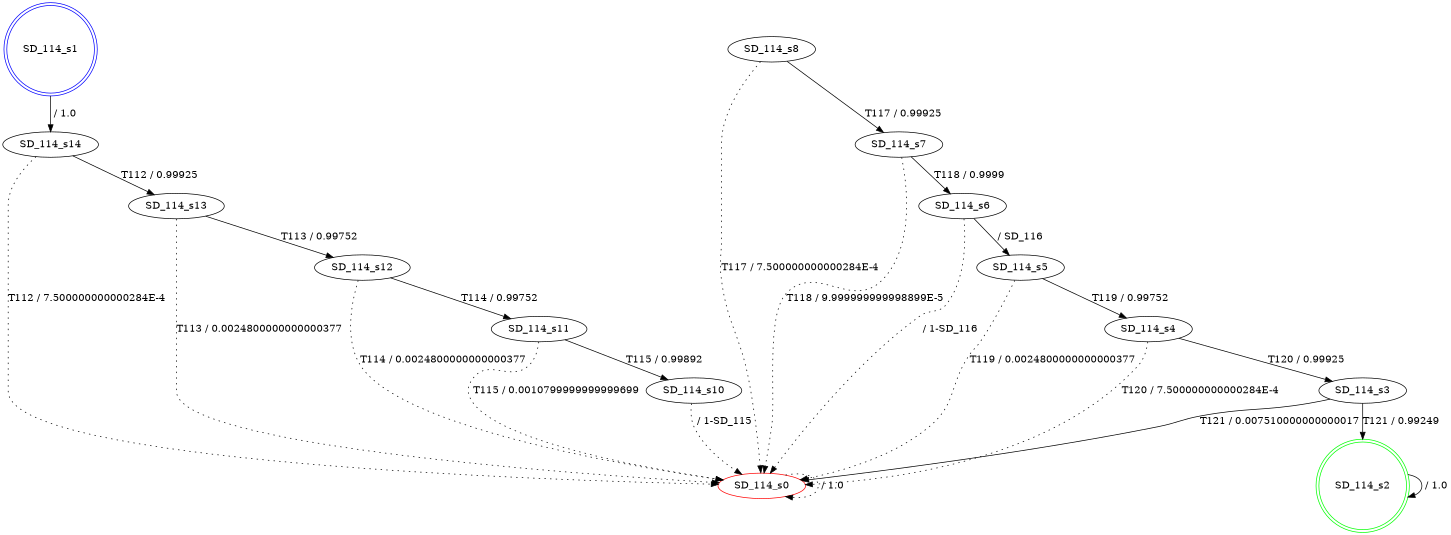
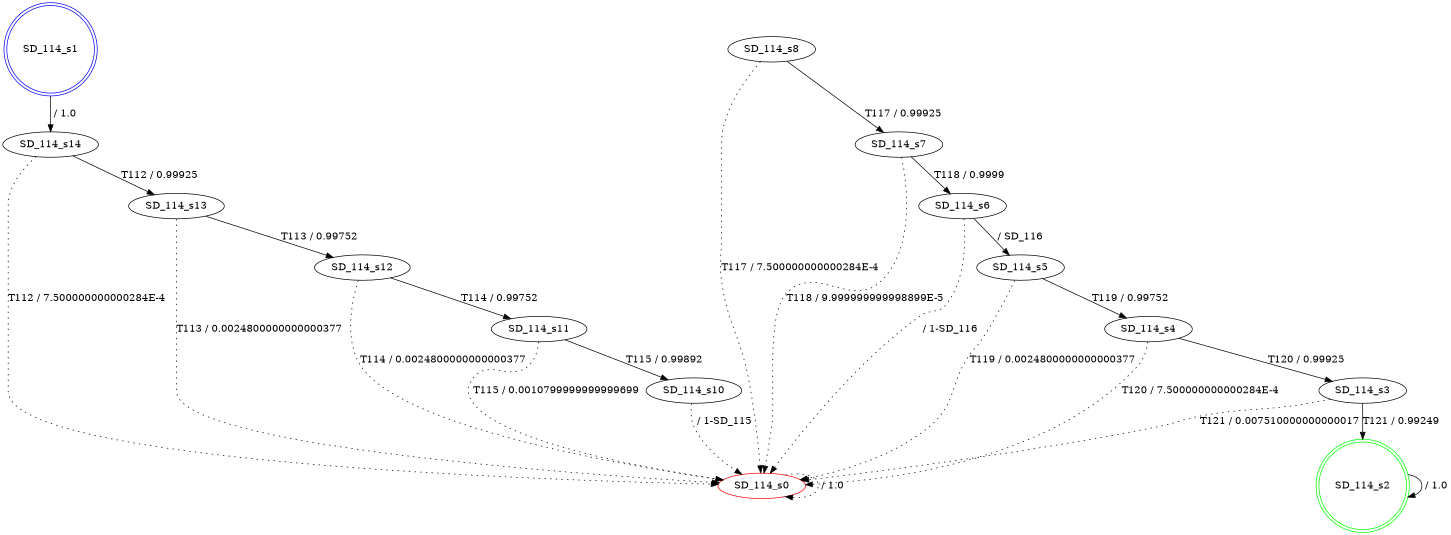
(1070, 443) -> (1070, 443)
